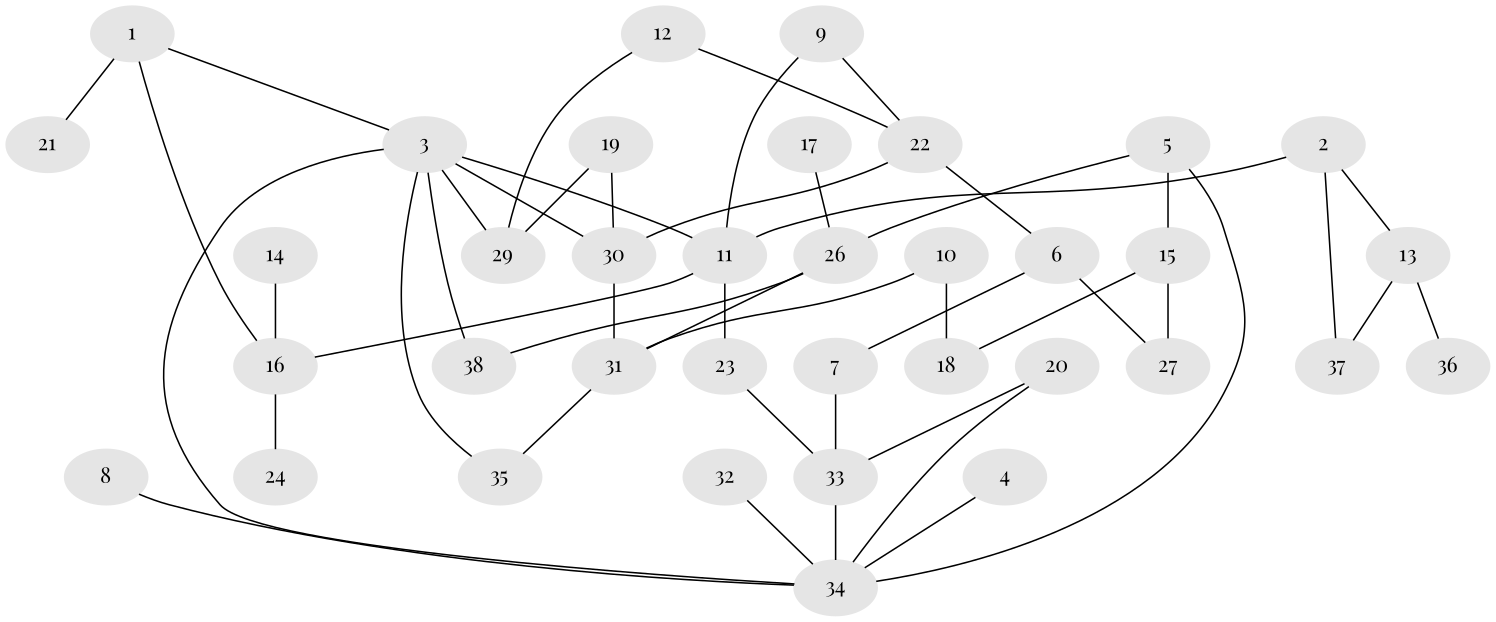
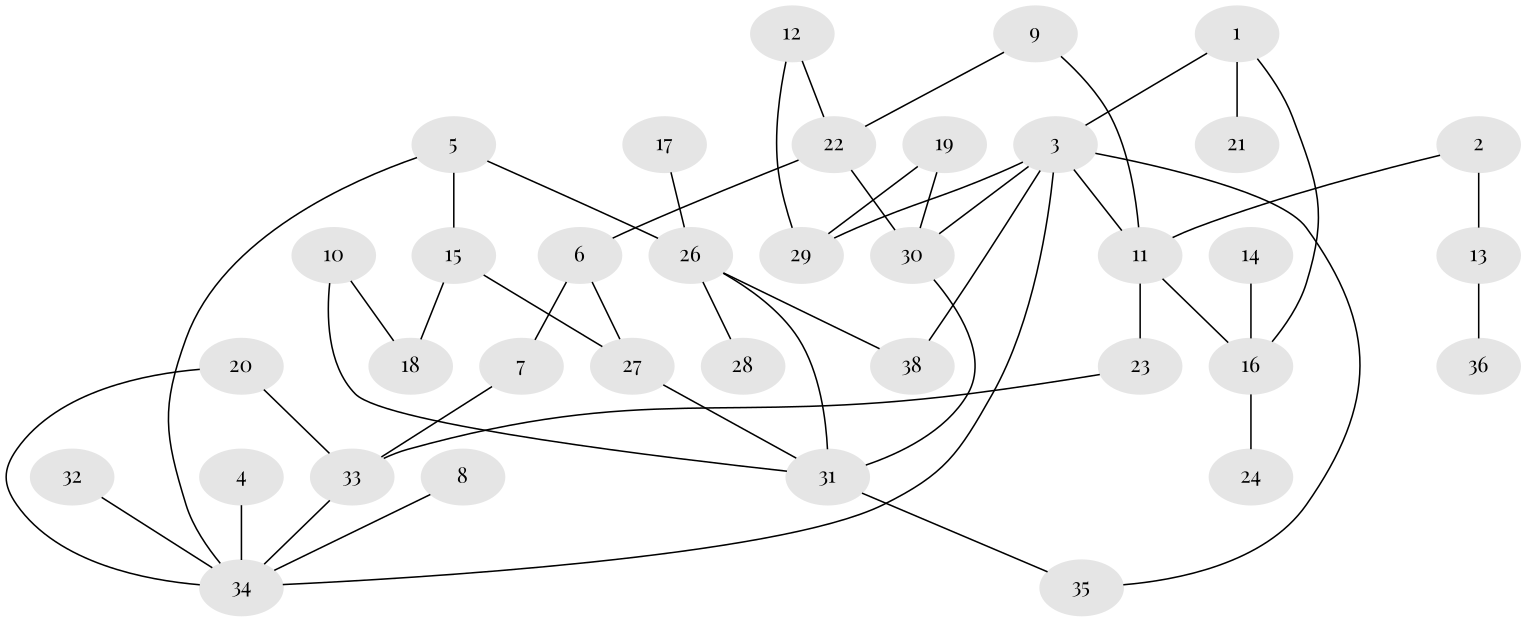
none -> (743, 366)
(1337, 366) -> none
none -> (730, 422)
